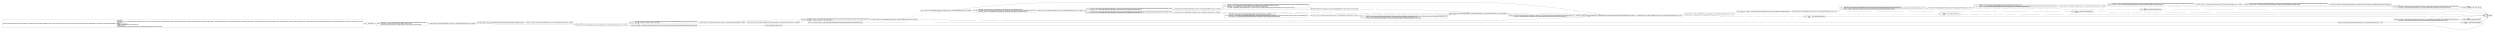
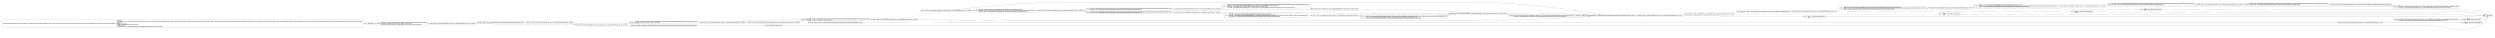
(2472, 7) -> none
